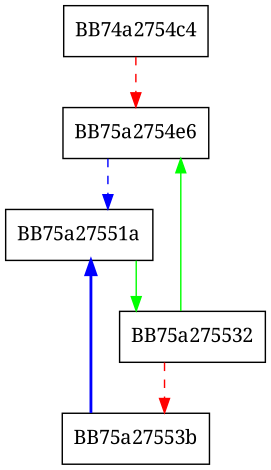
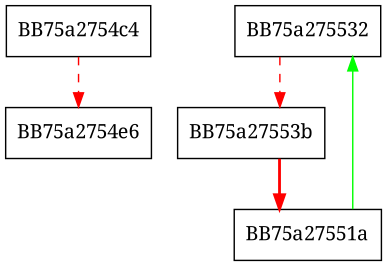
(136, 31) -> (79, 31)
(108, 177) -> none
(181, 242) -> none
(91, 344) -> (280, 177)
